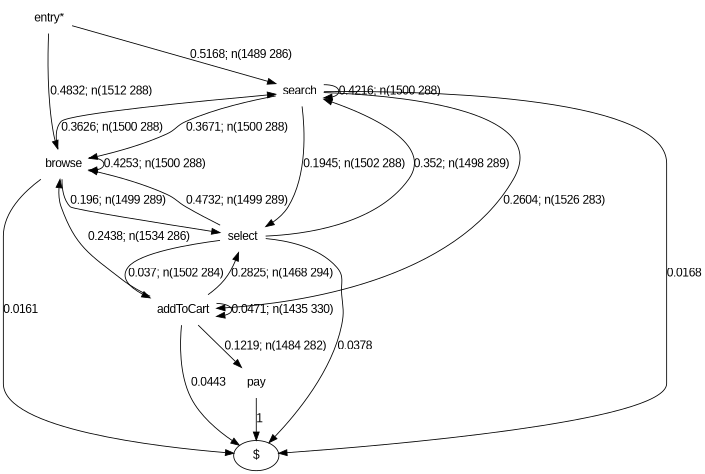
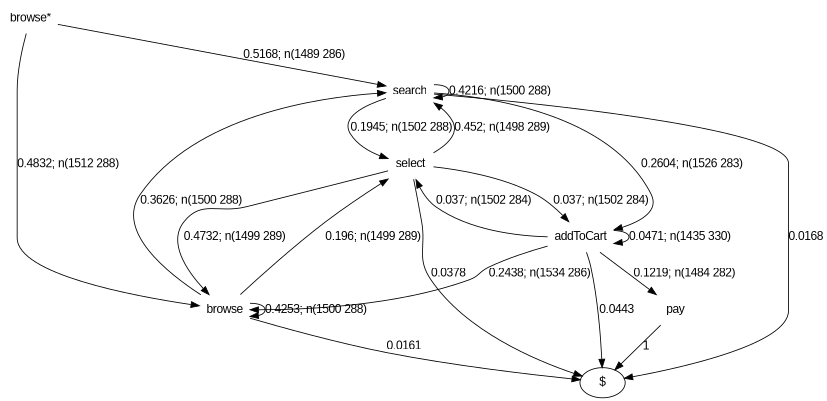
(49, 18) -> (31, 18)
(185, 122) -> none
(462, 164) -> (502, 128)
(282, 273) -> (484, 201)
